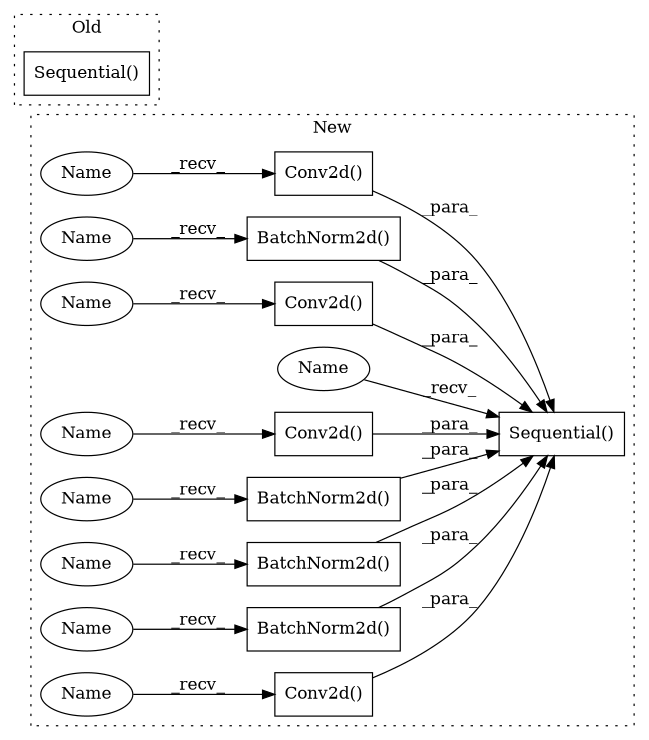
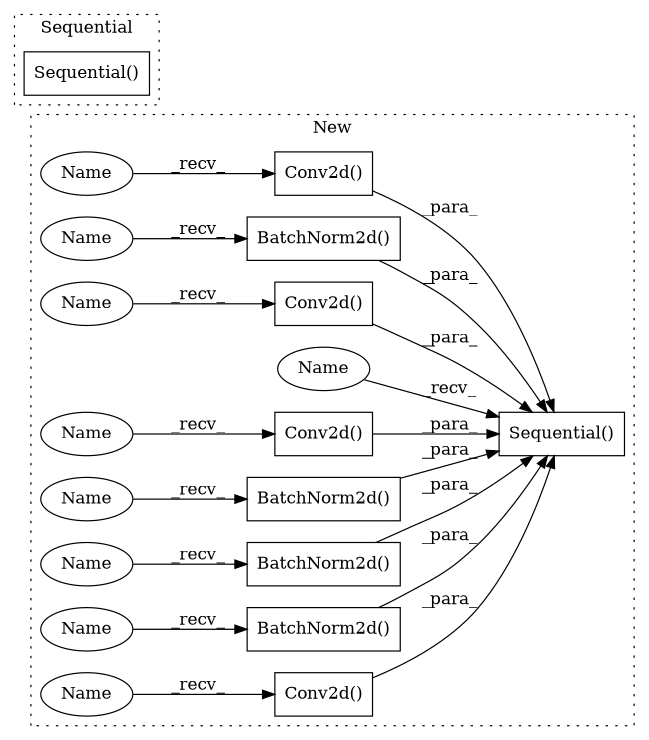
(87, 28) -> (87, 28)
